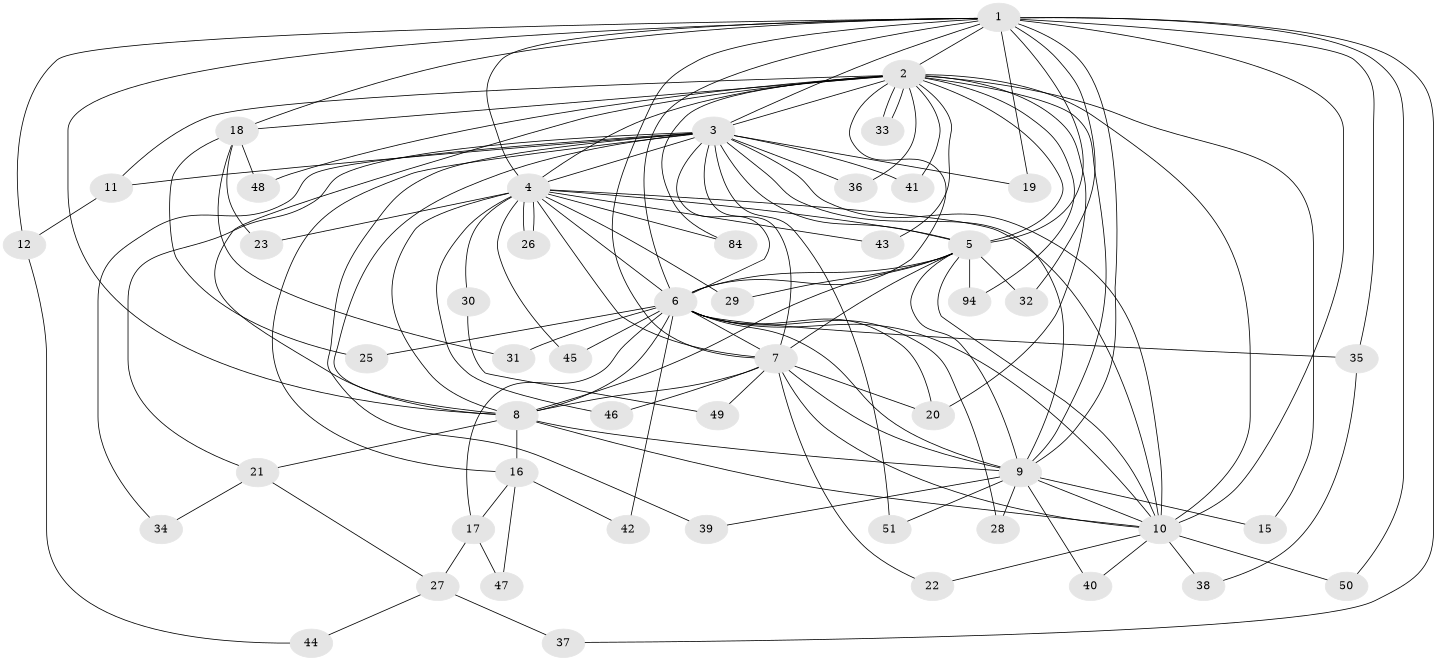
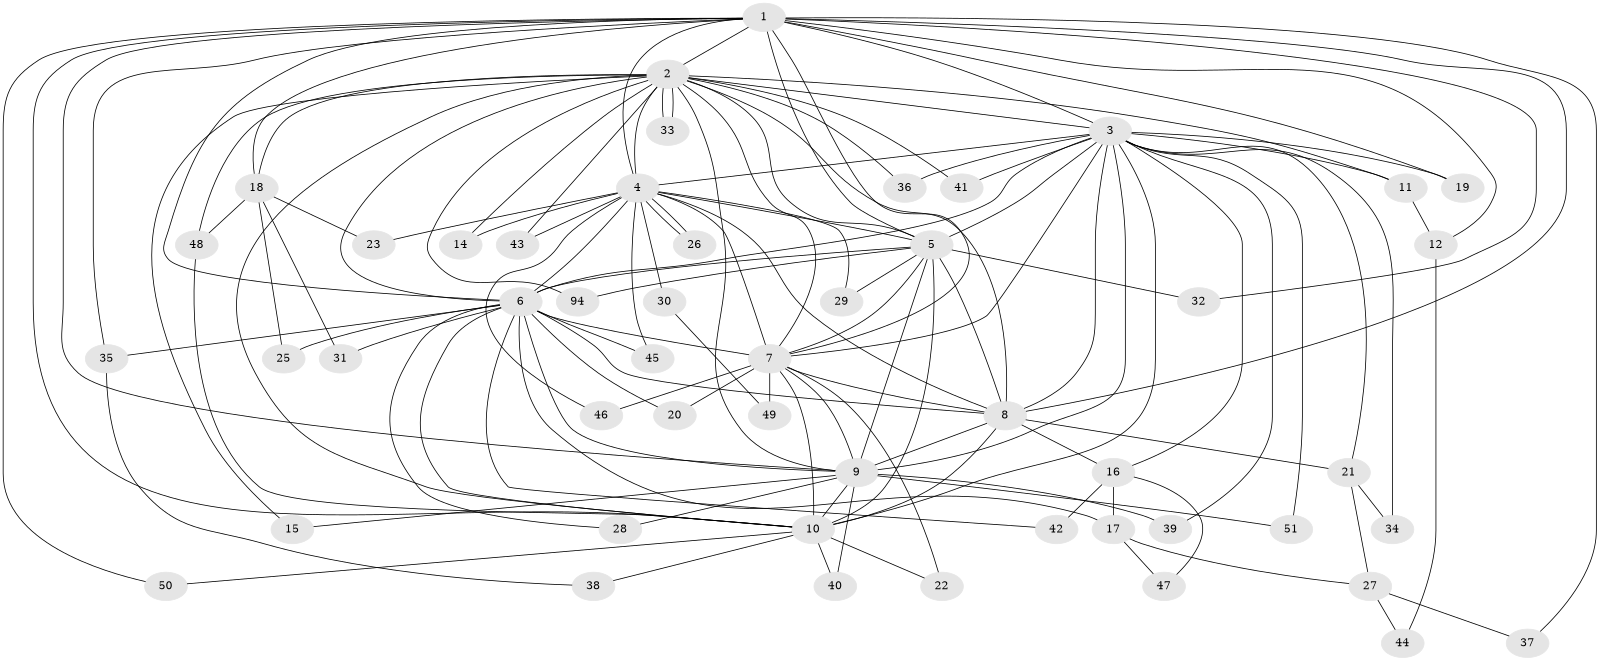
(1083, 228) -> (773, 205)
(736, 245) -> (461, 245)
(1062, 281) -> (403, 508)
